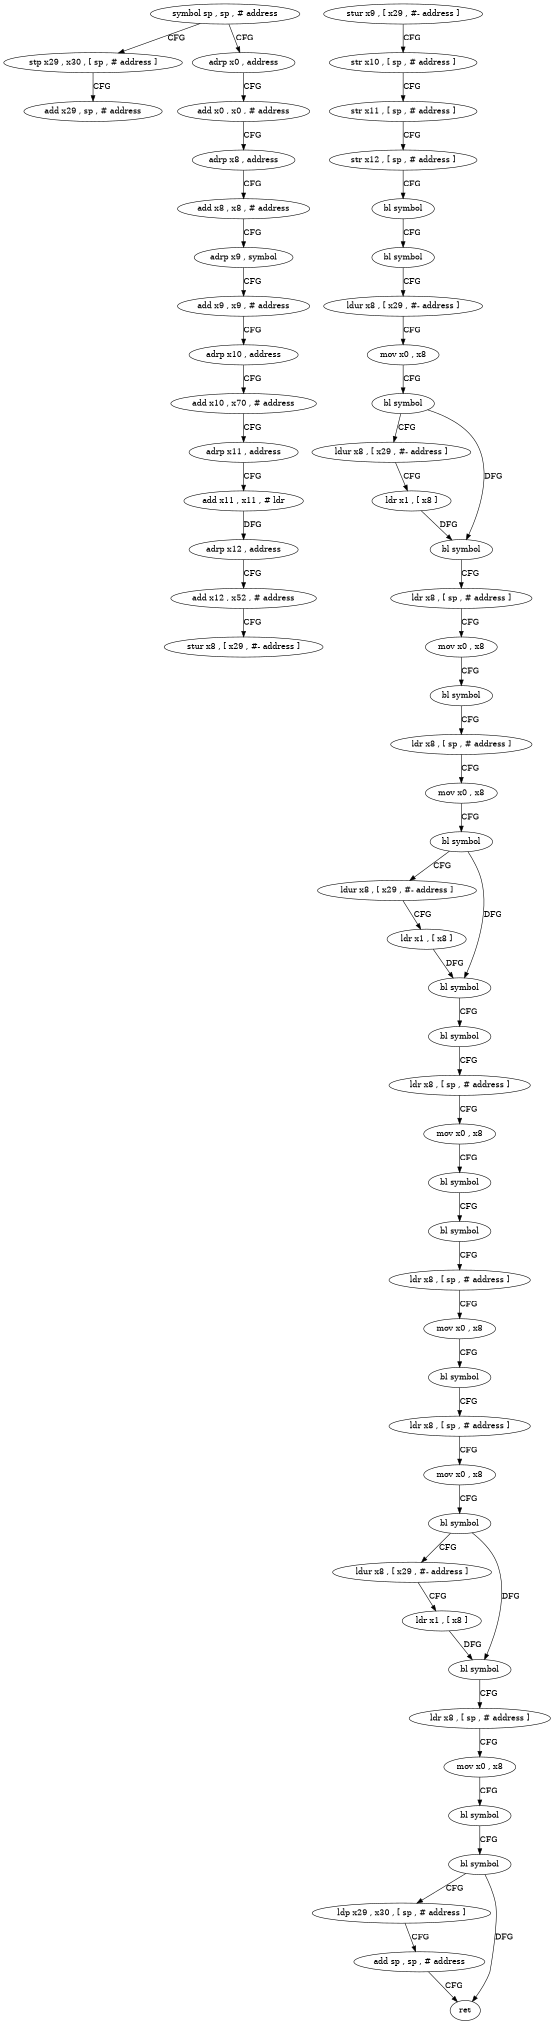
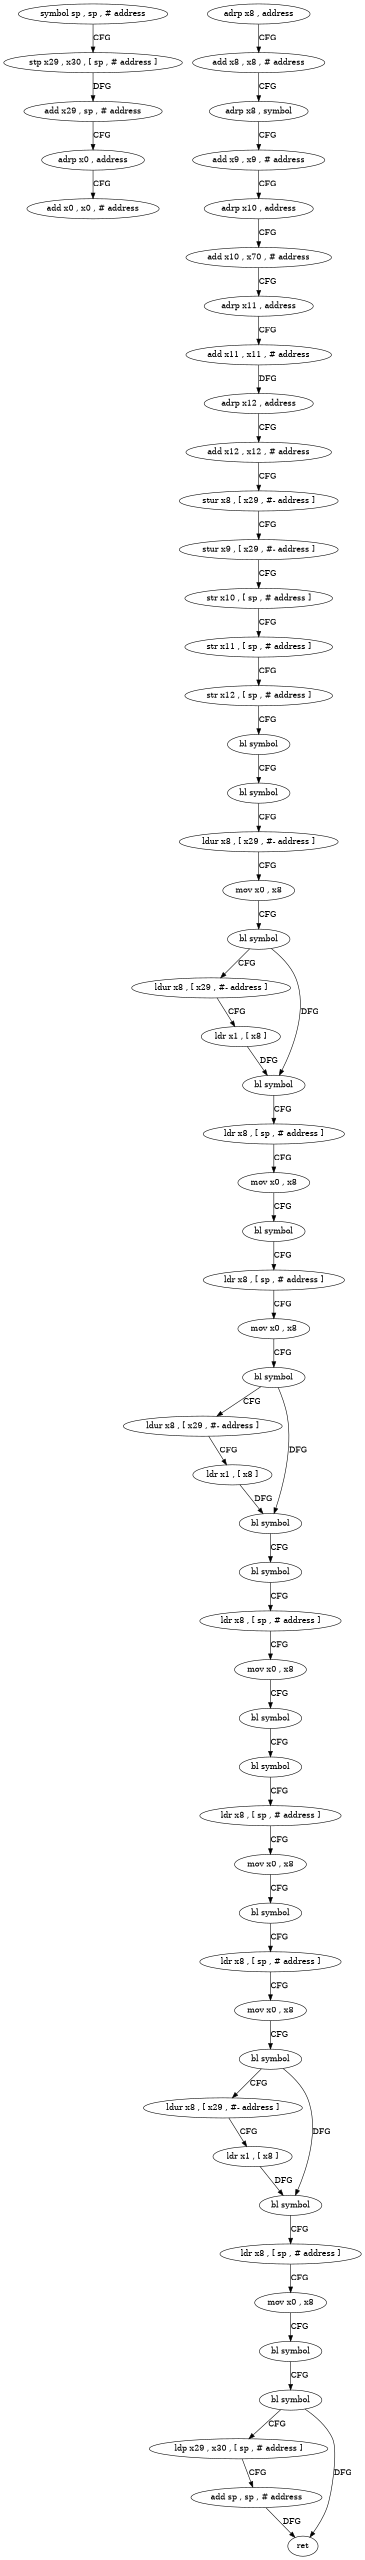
(233, 36) -> (93, 133)
(102, 87) -> (102, 87)
(244, 133) -> none
(244, 257) -> (259, 111)
(244, 501) -> (259, 355)
none -> (259, 523)
(244, 598) -> (259, 452)
(454, 1986) -> (292, 2522)
